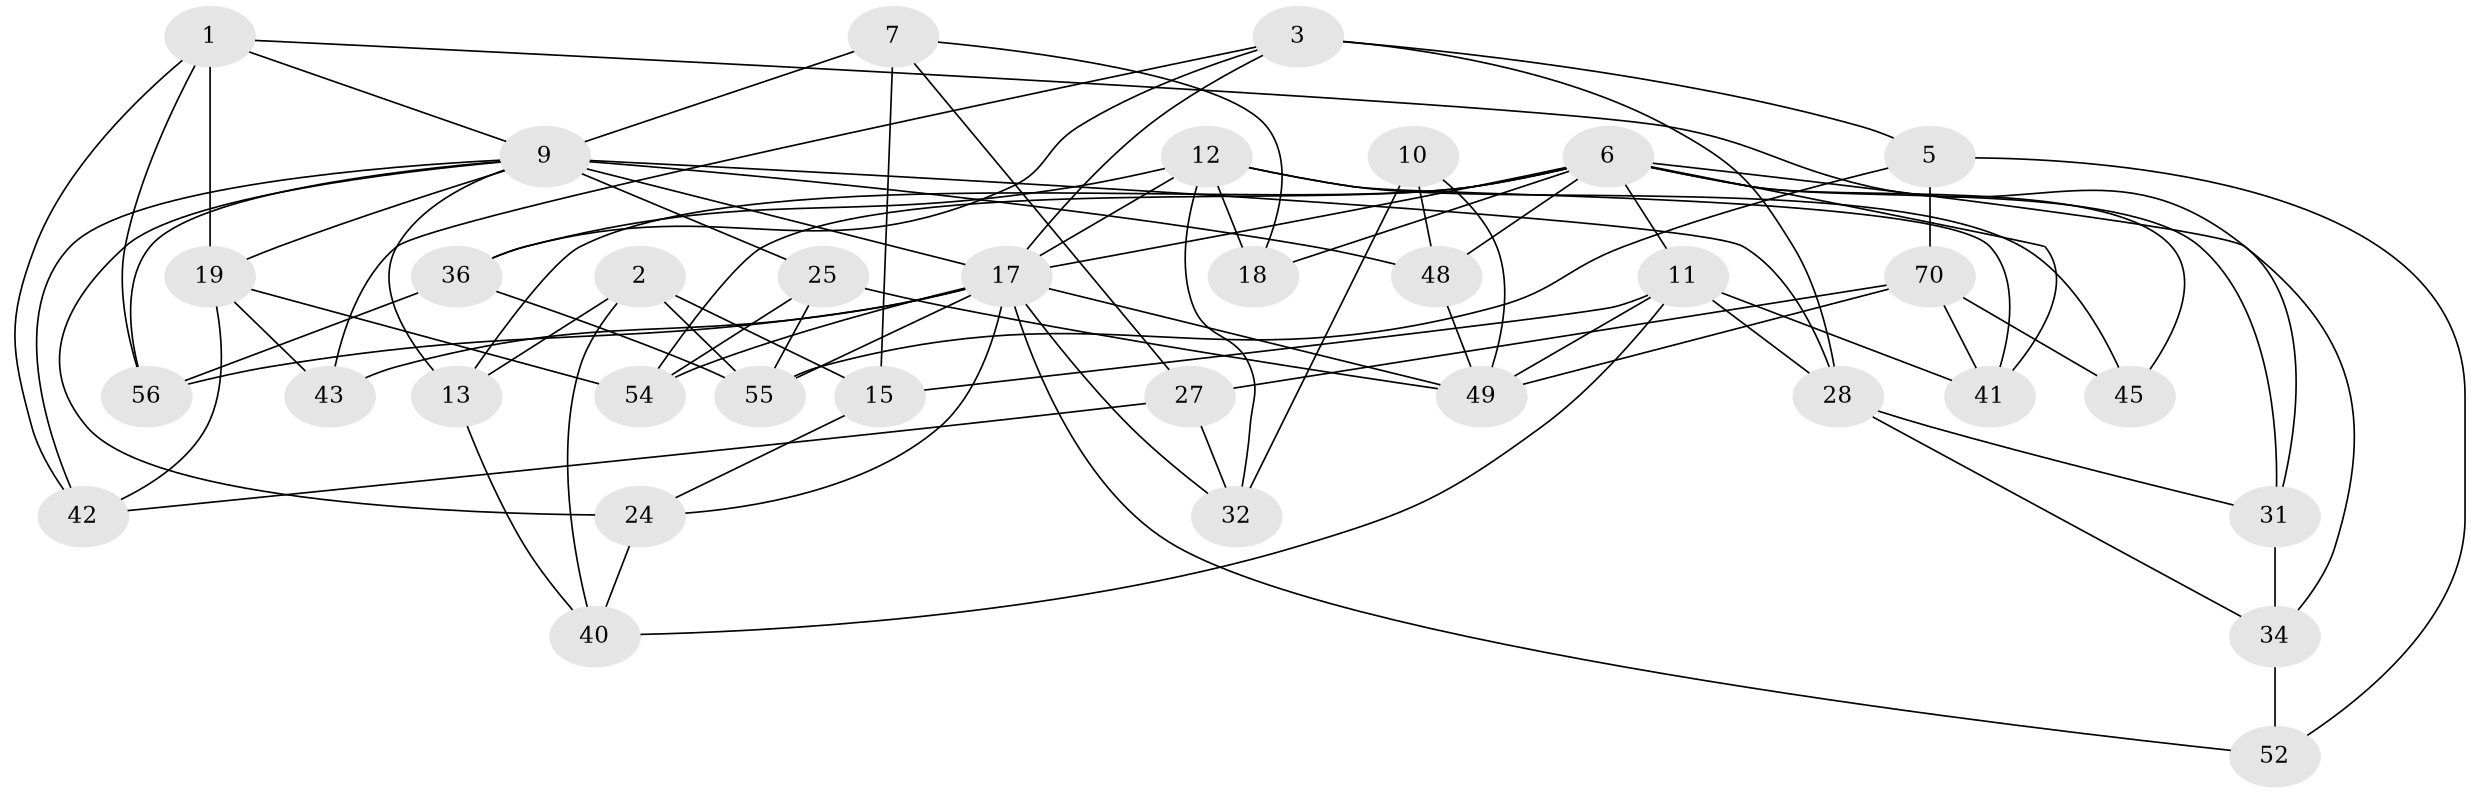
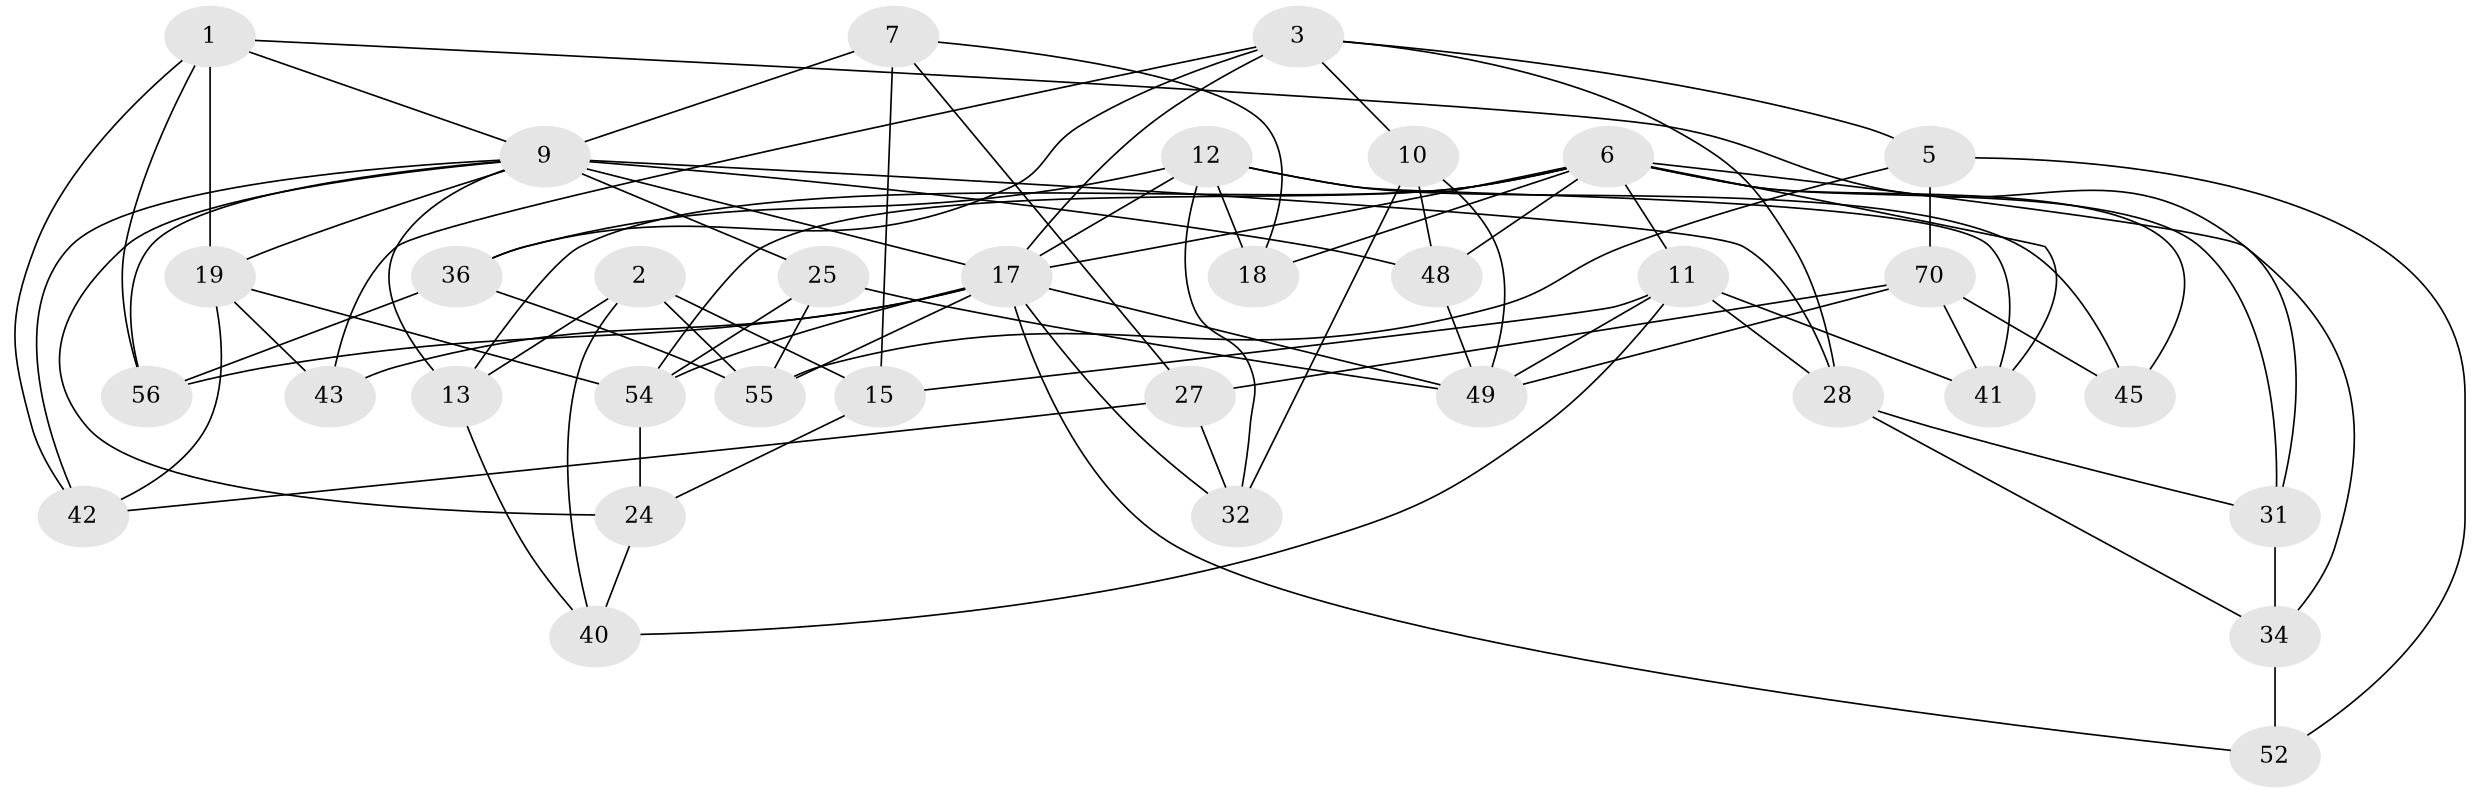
none -> (1348, 88)
(883, 464) -> (640, 448)
